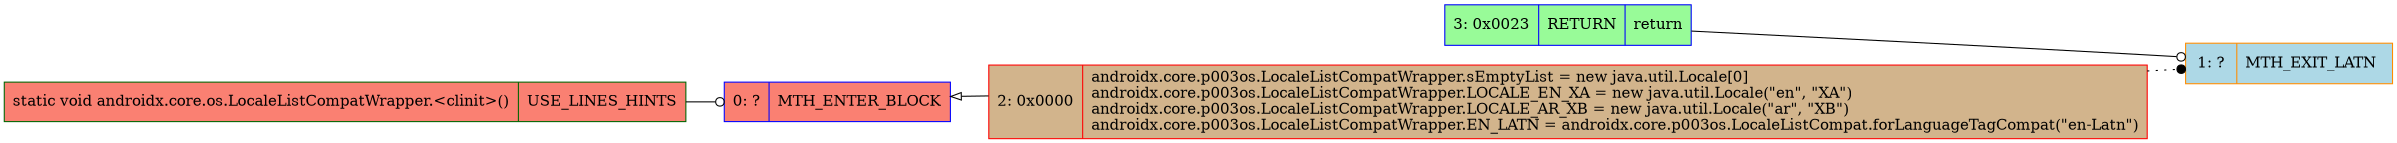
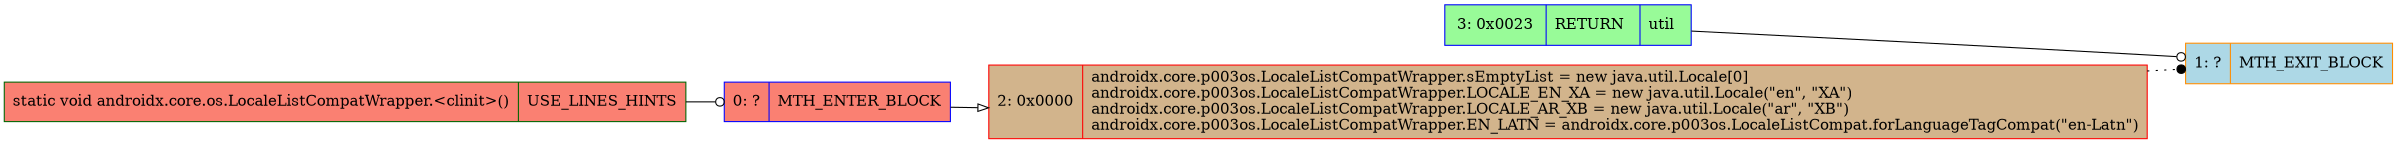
(1658, 25) -> (1662, 25)
(2311, 63) -> (2311, 63)
(975, 96) -> (964, 107)
